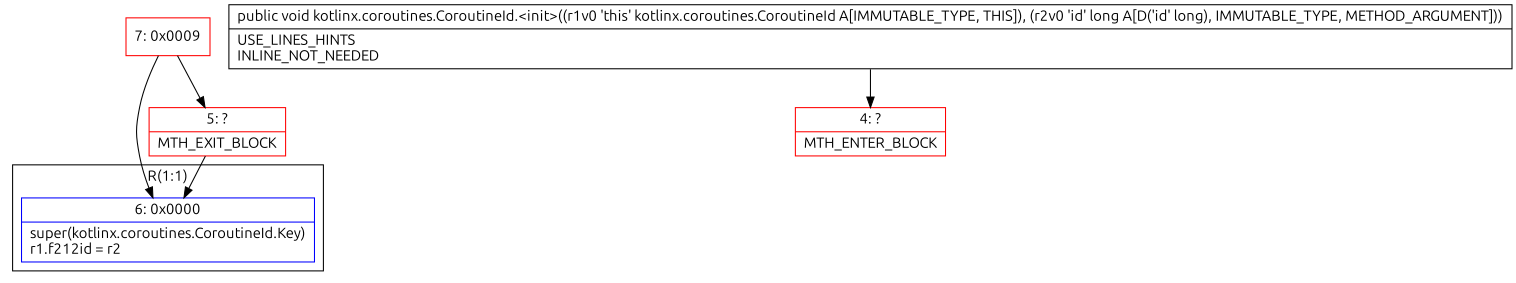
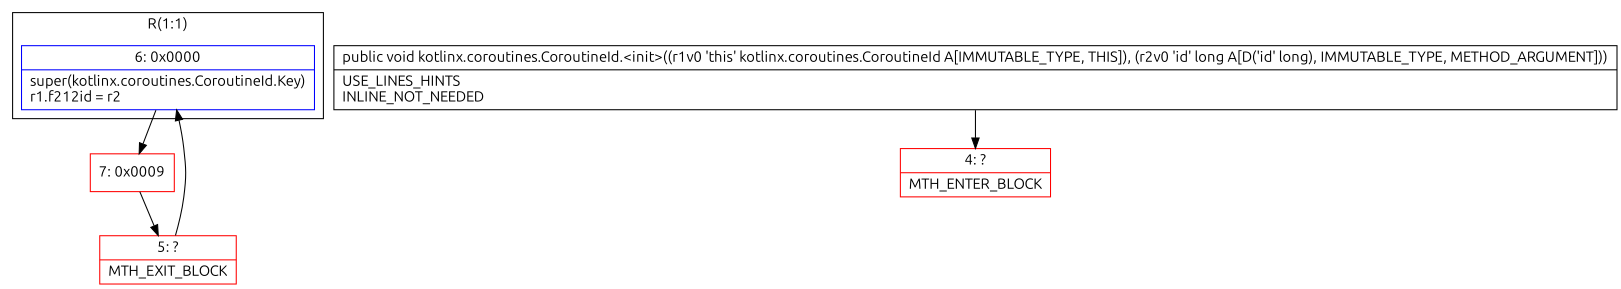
(137, 121) -> (149, 127)
